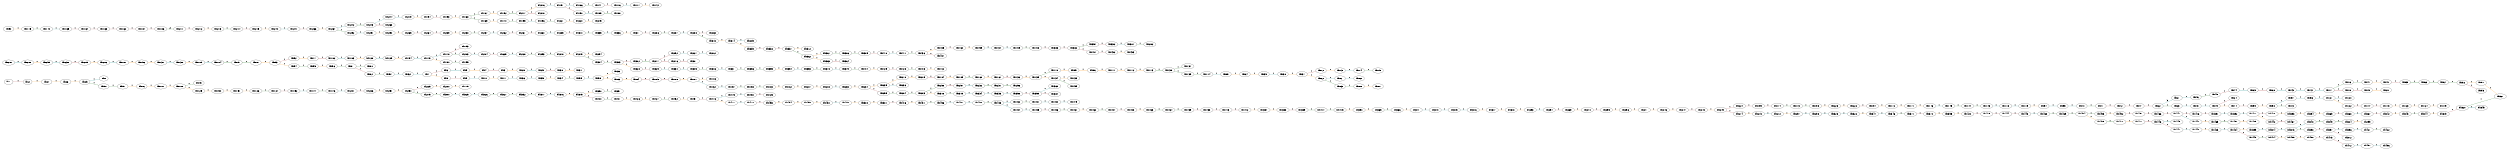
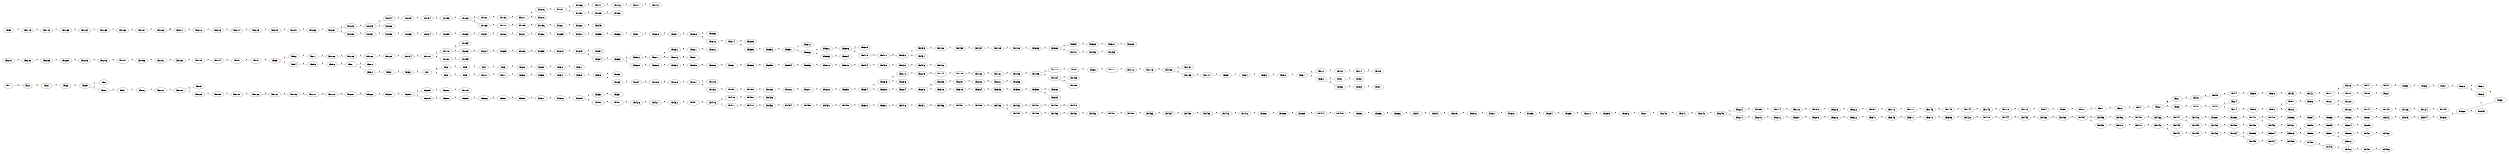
(874, 53) -> (855, 52)
